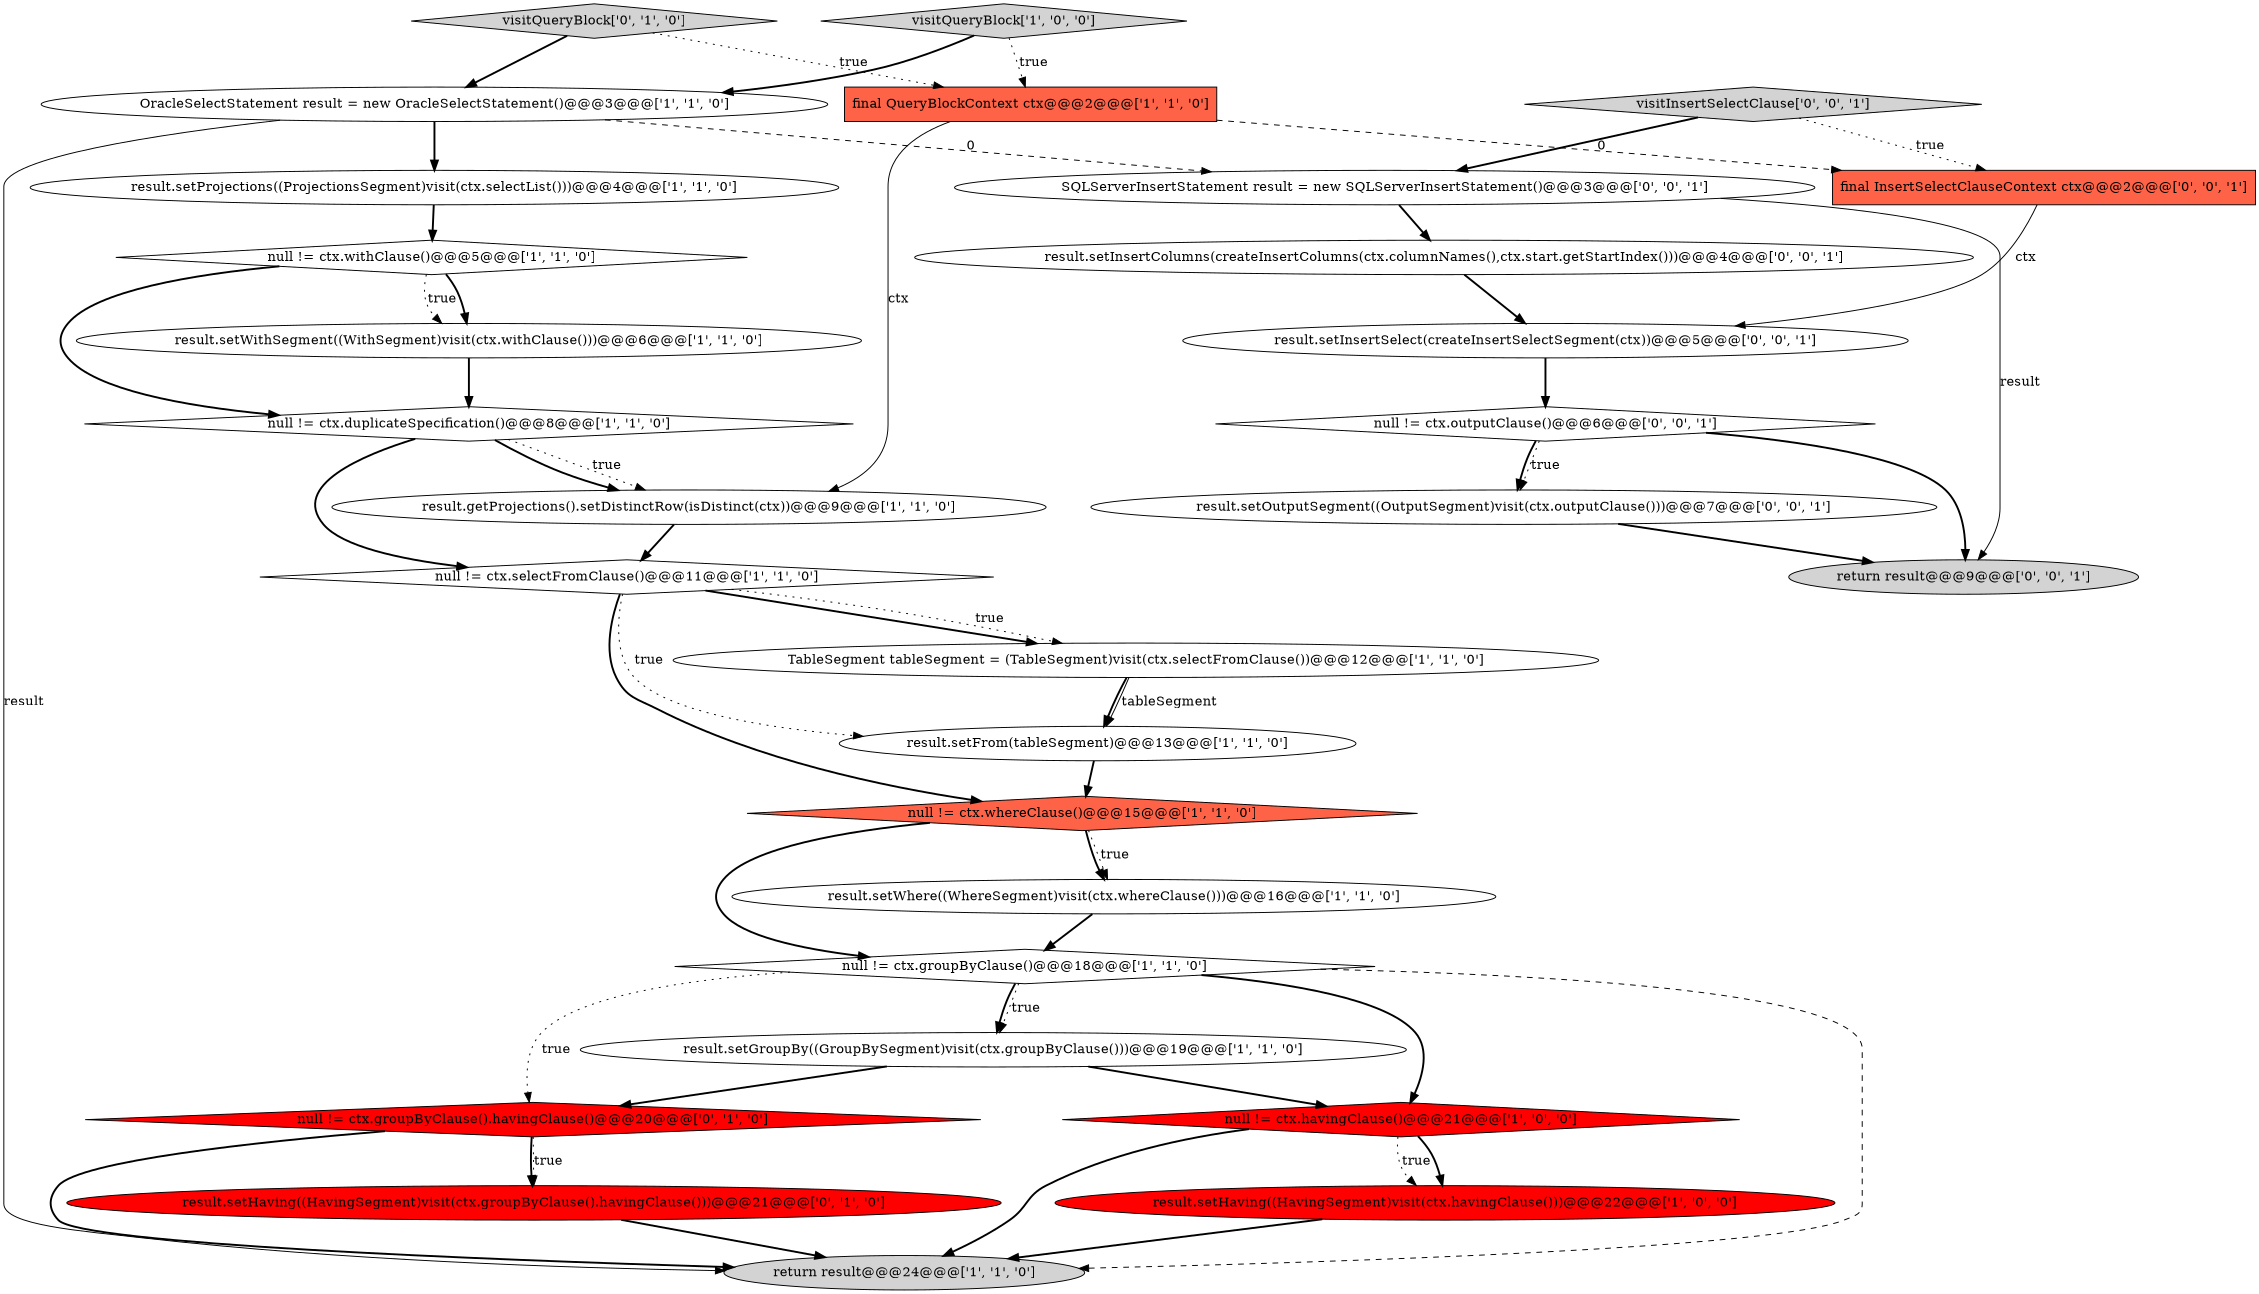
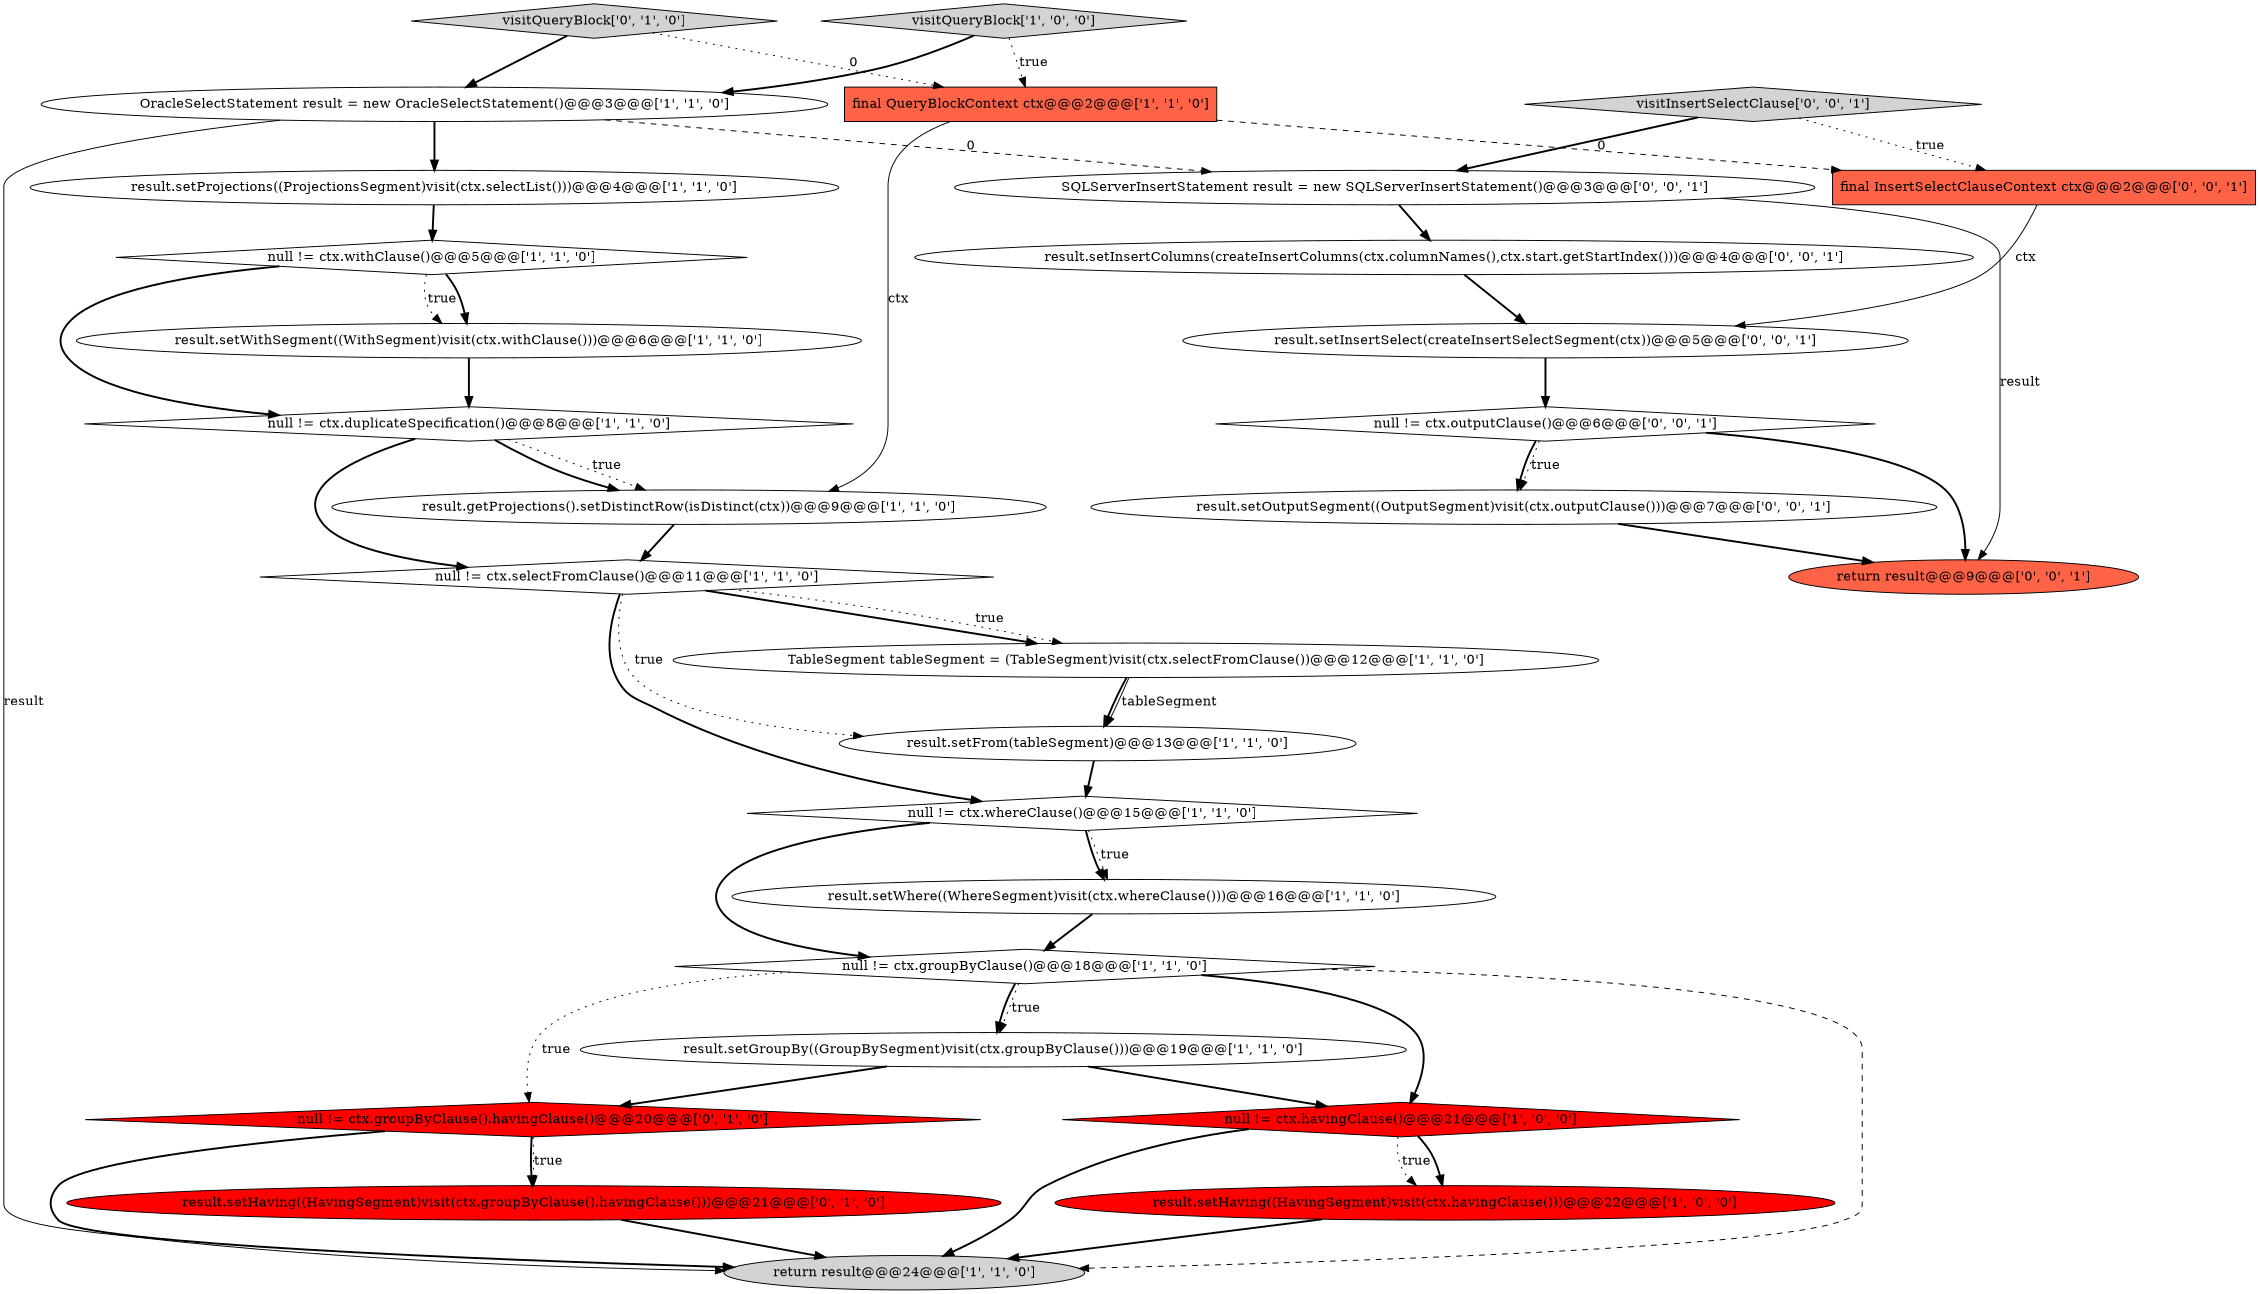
(854, 63) -> (854, 63)
(1964, 577) -> (1964, 577)
(1082, 813) -> (1082, 813)
